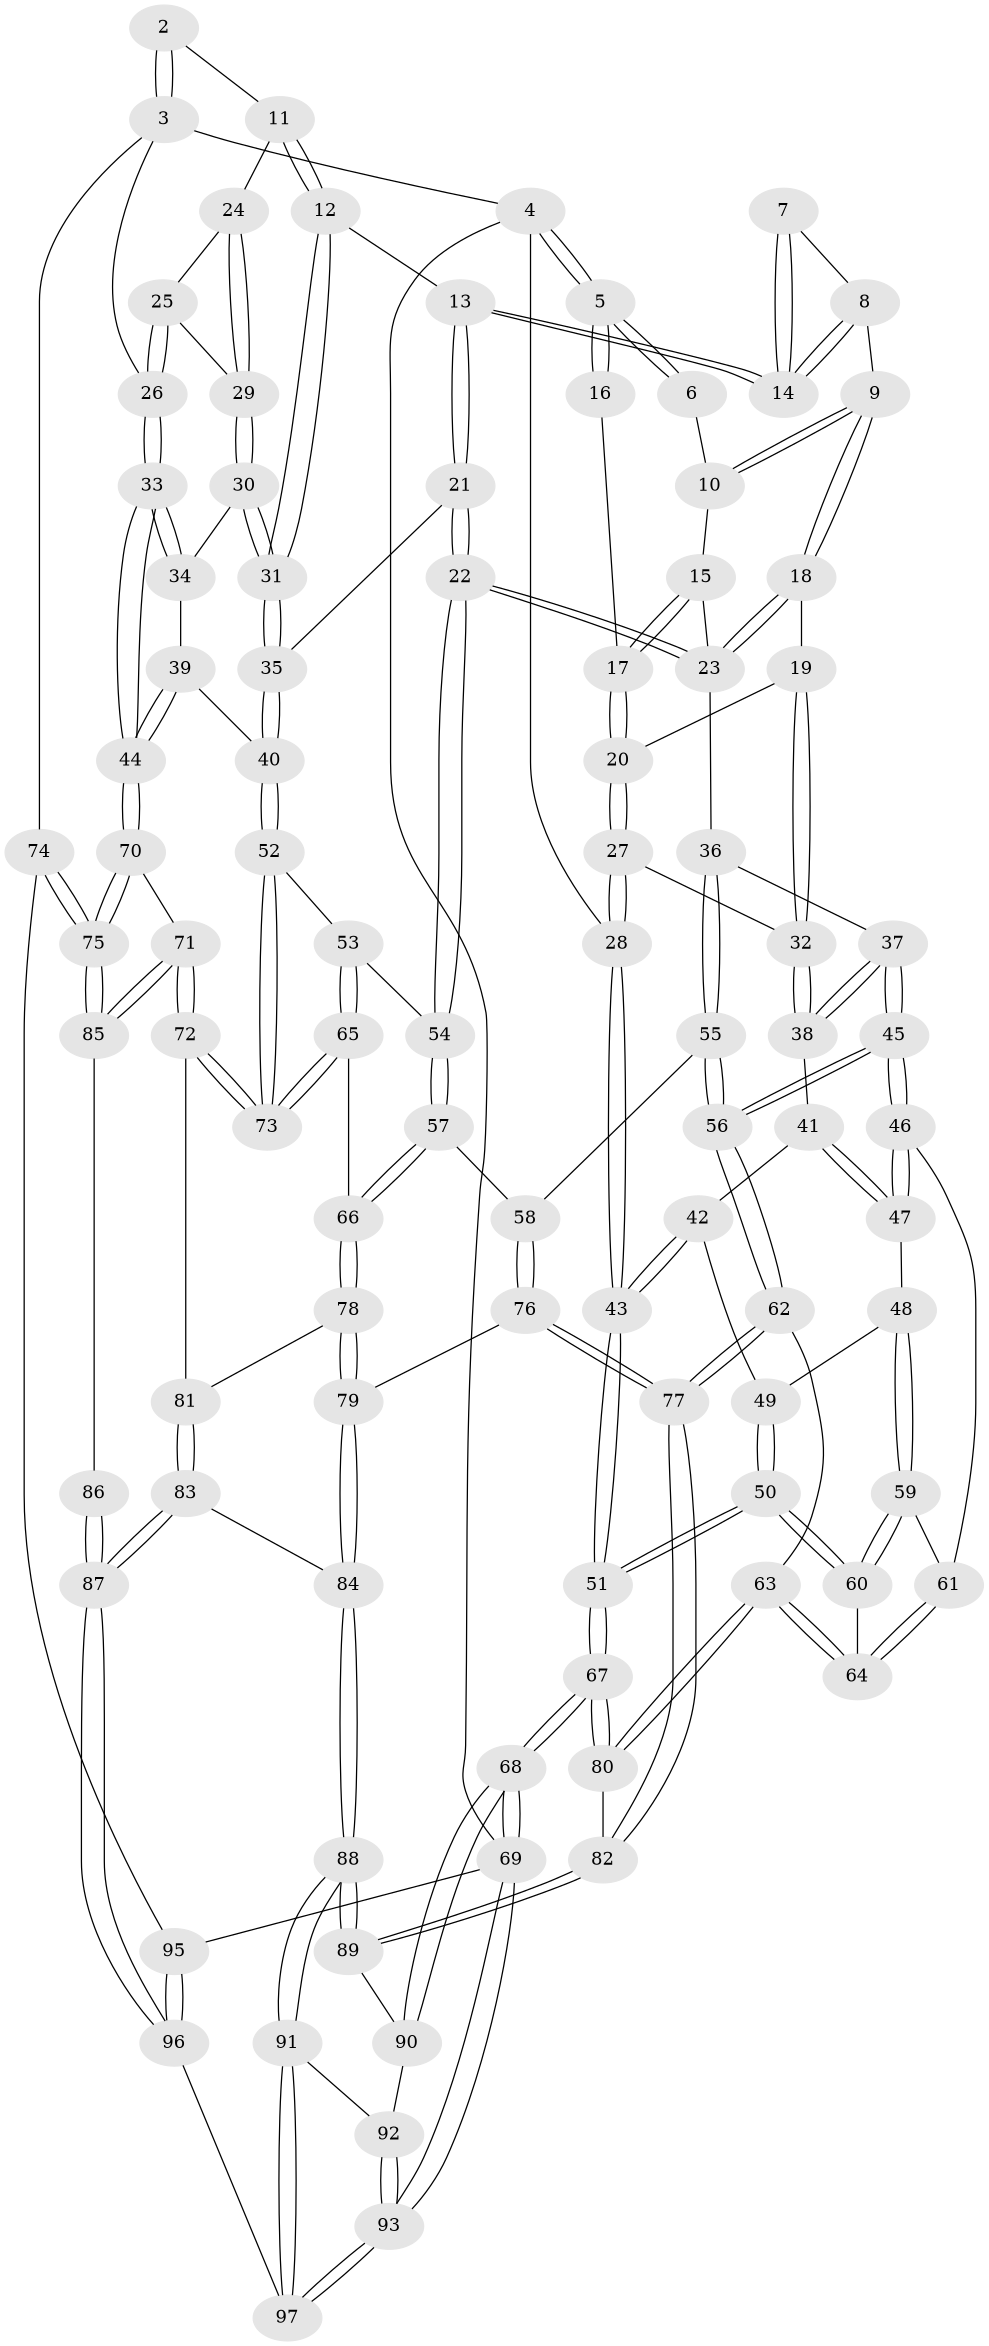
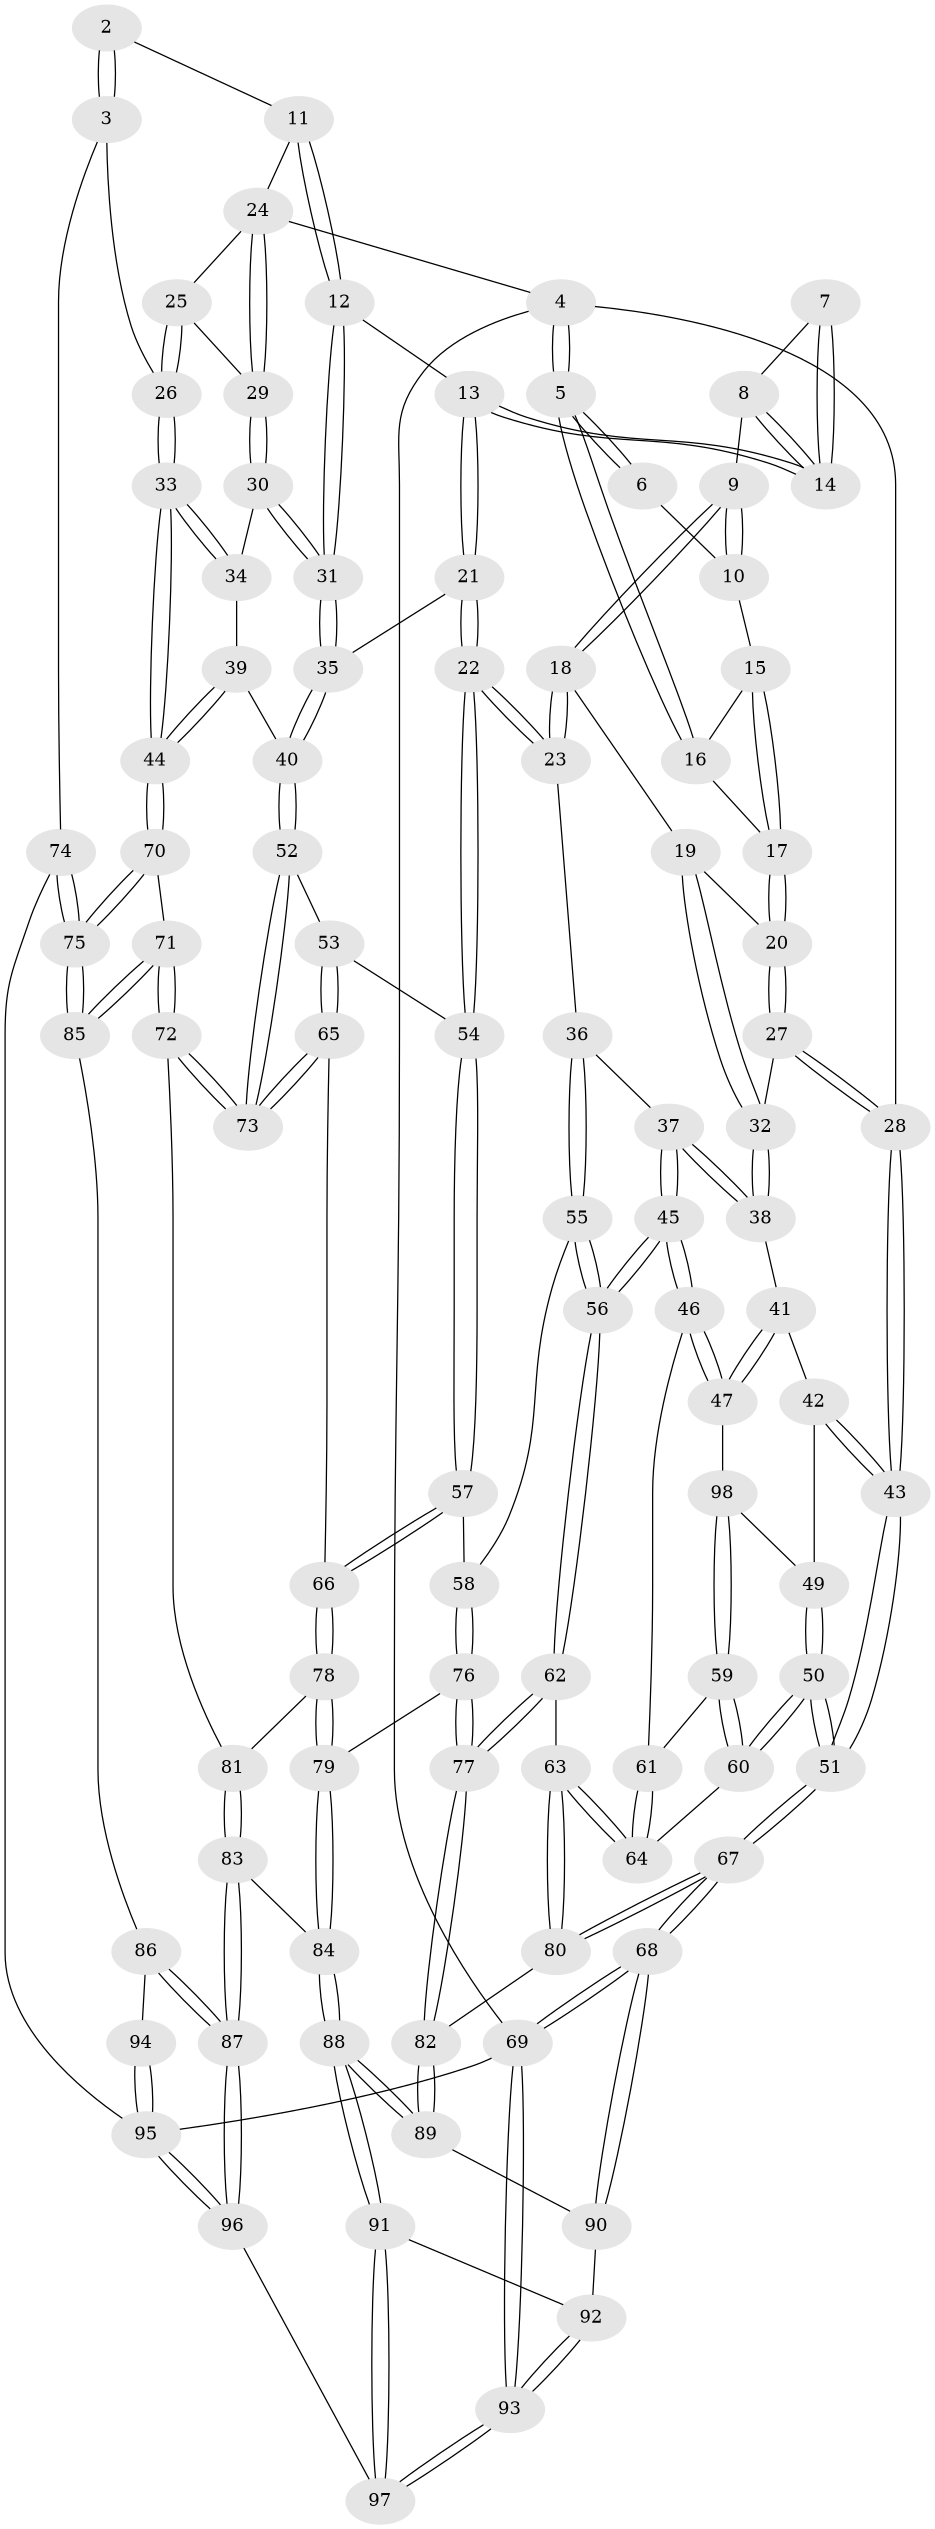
(345, 170) -> (410, 257)
(705, 624) -> (726, 715)
(902, 1310) -> (723, 1494)
none -> (141, 2043)
